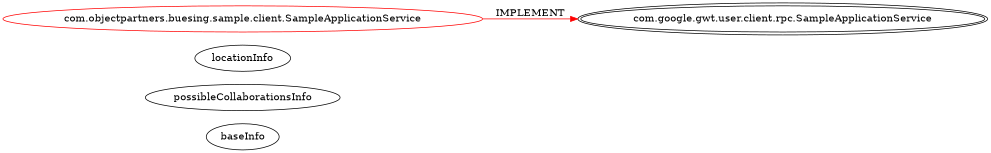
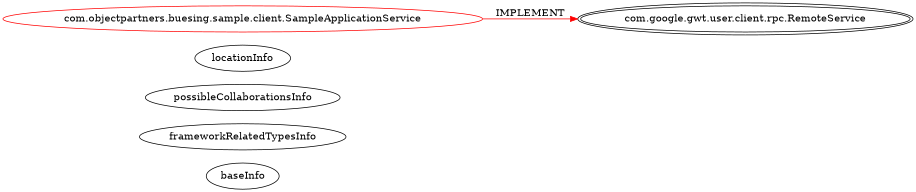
(783, 19) -> (745, 19)
none -> (243, 137)
